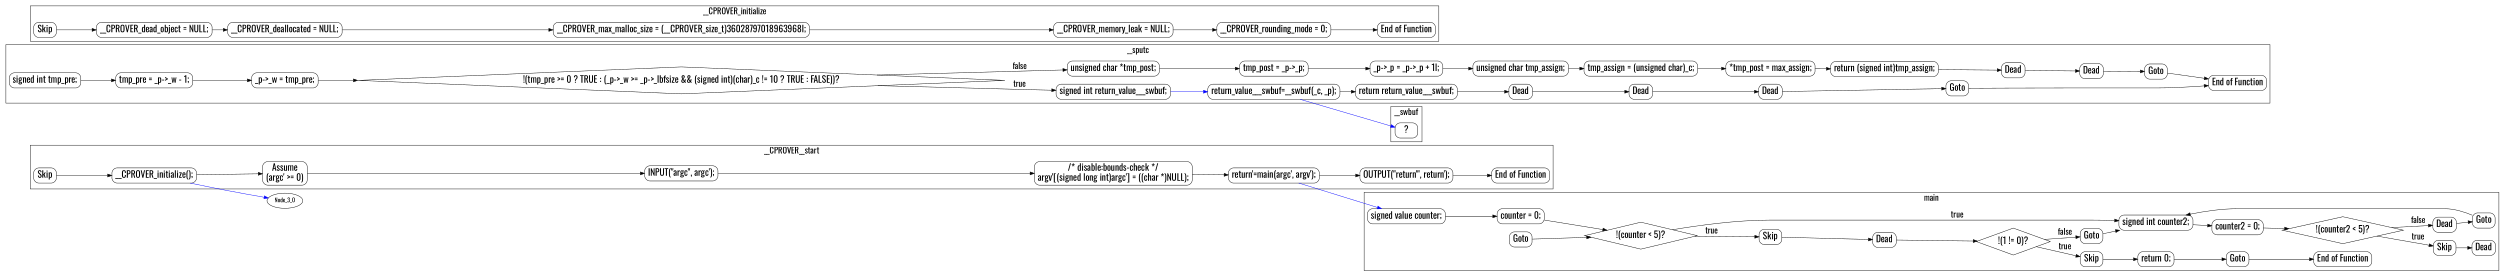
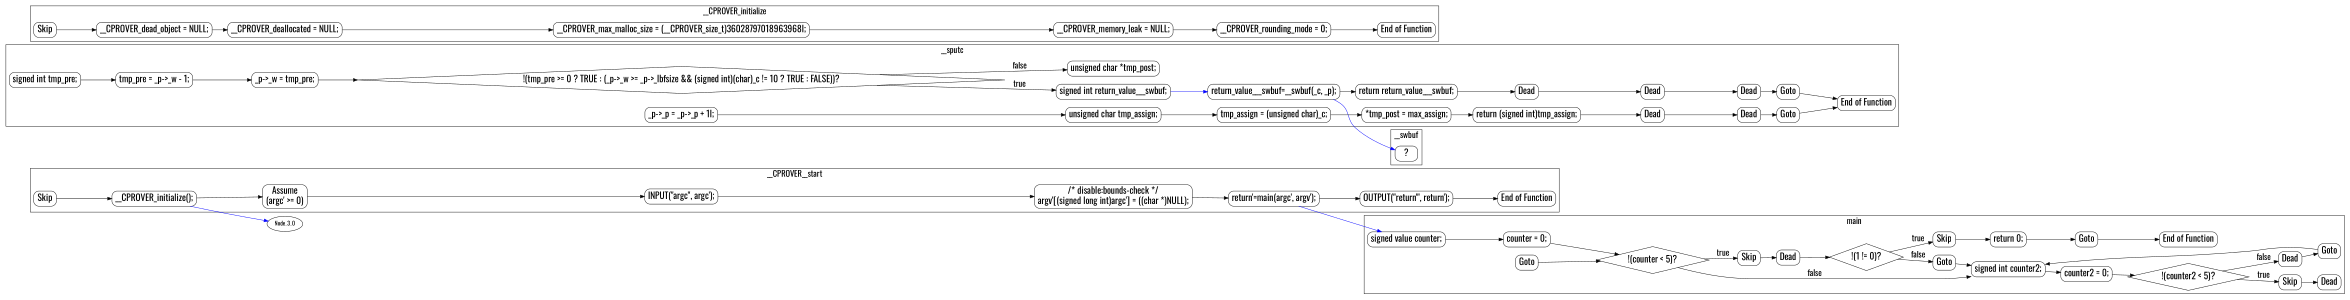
(1274, 69) -> none
(1957, 215) -> (1815, 274)
